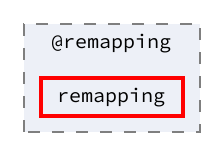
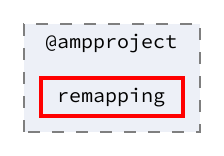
(112, 43) -> (112, 43)
